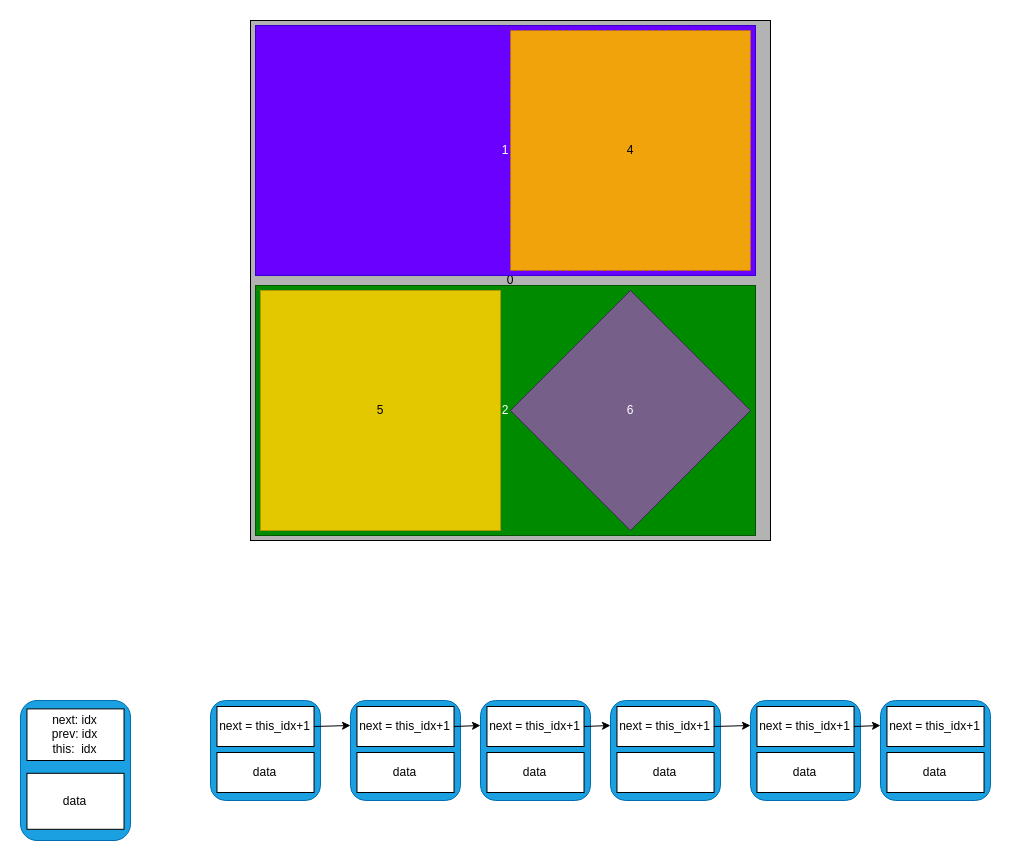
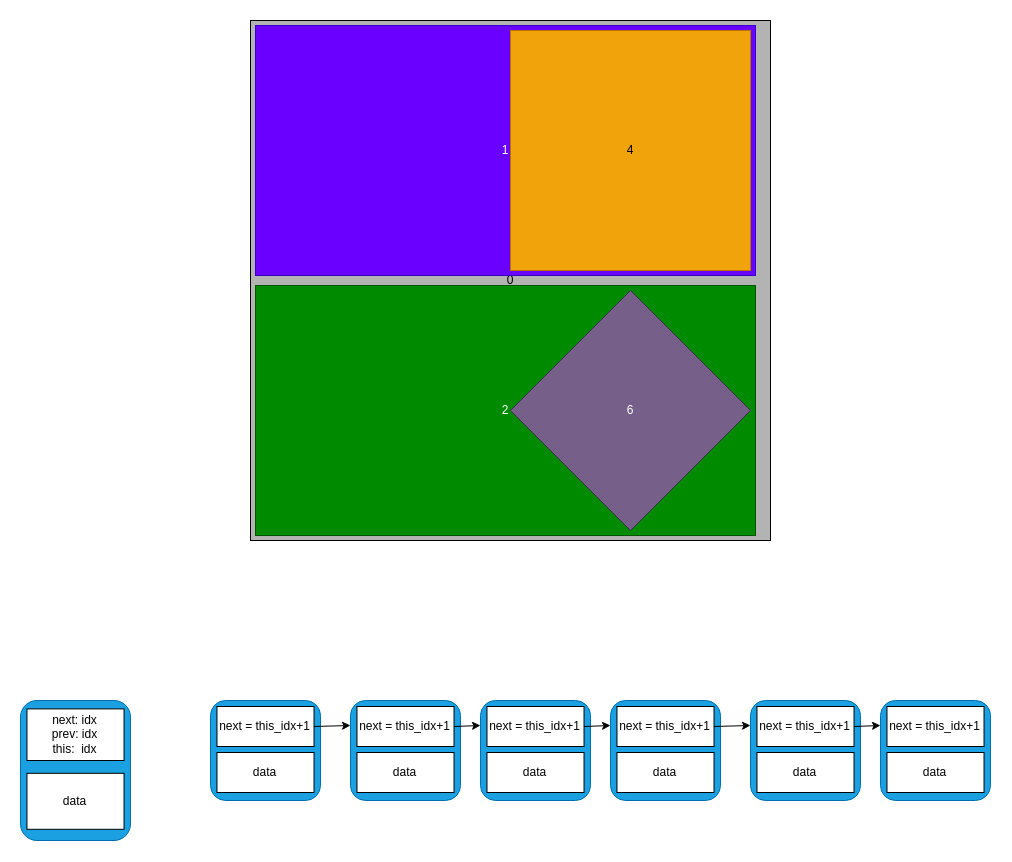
(631, 151) -> (631, 151)
(381, 411) -> none
